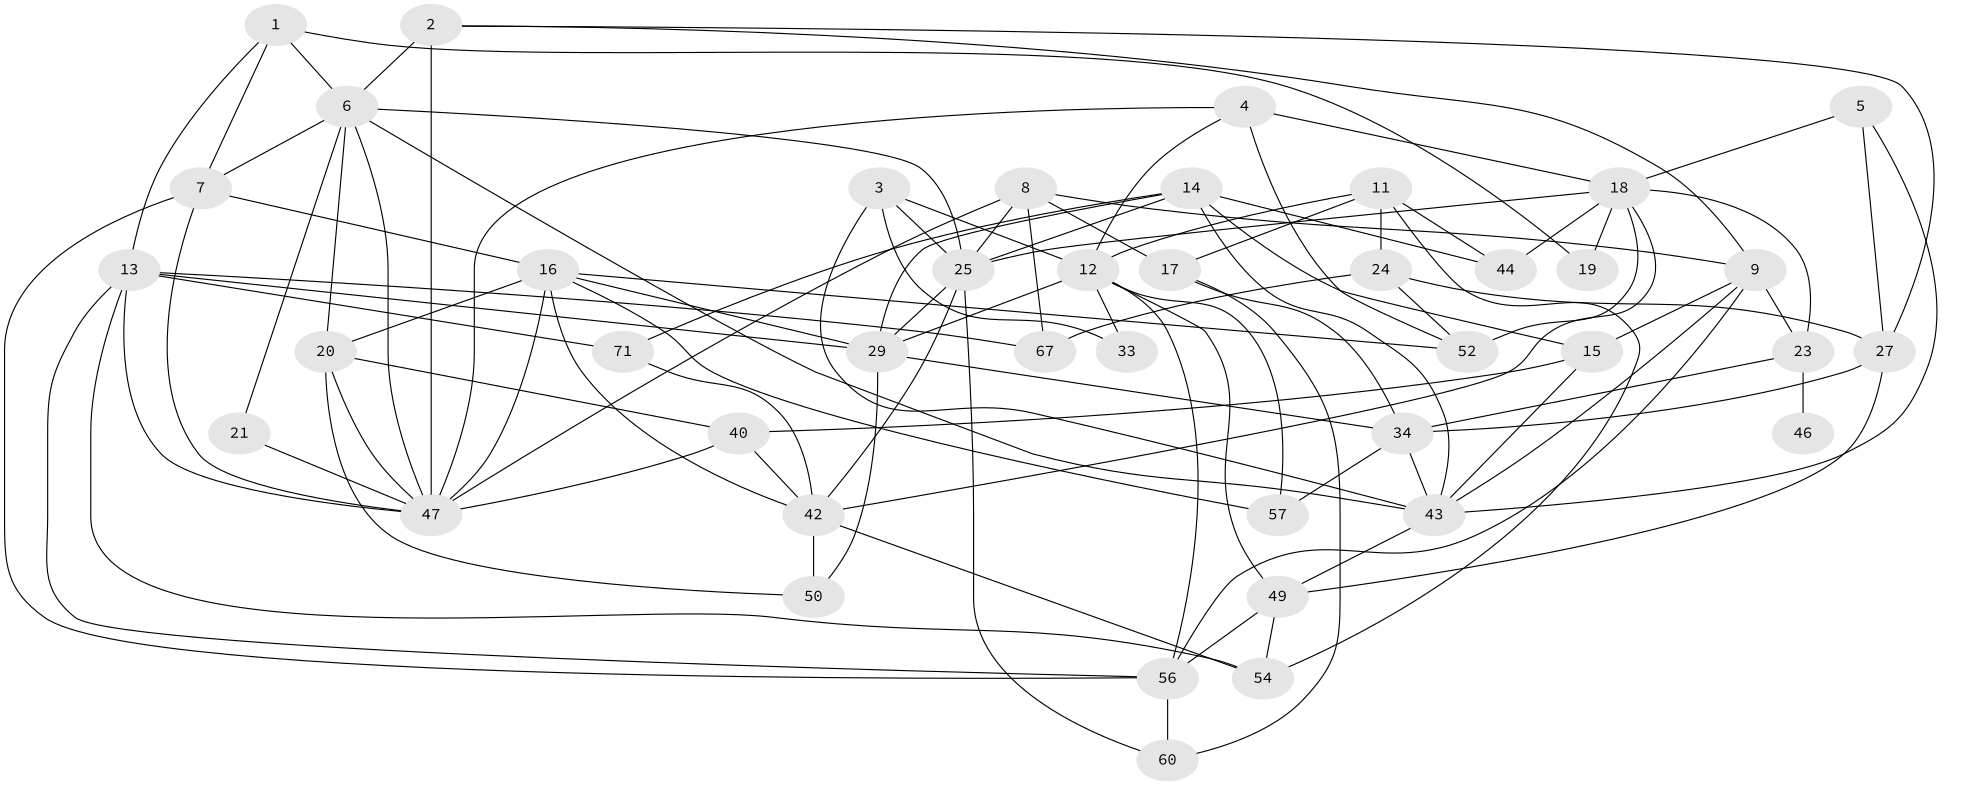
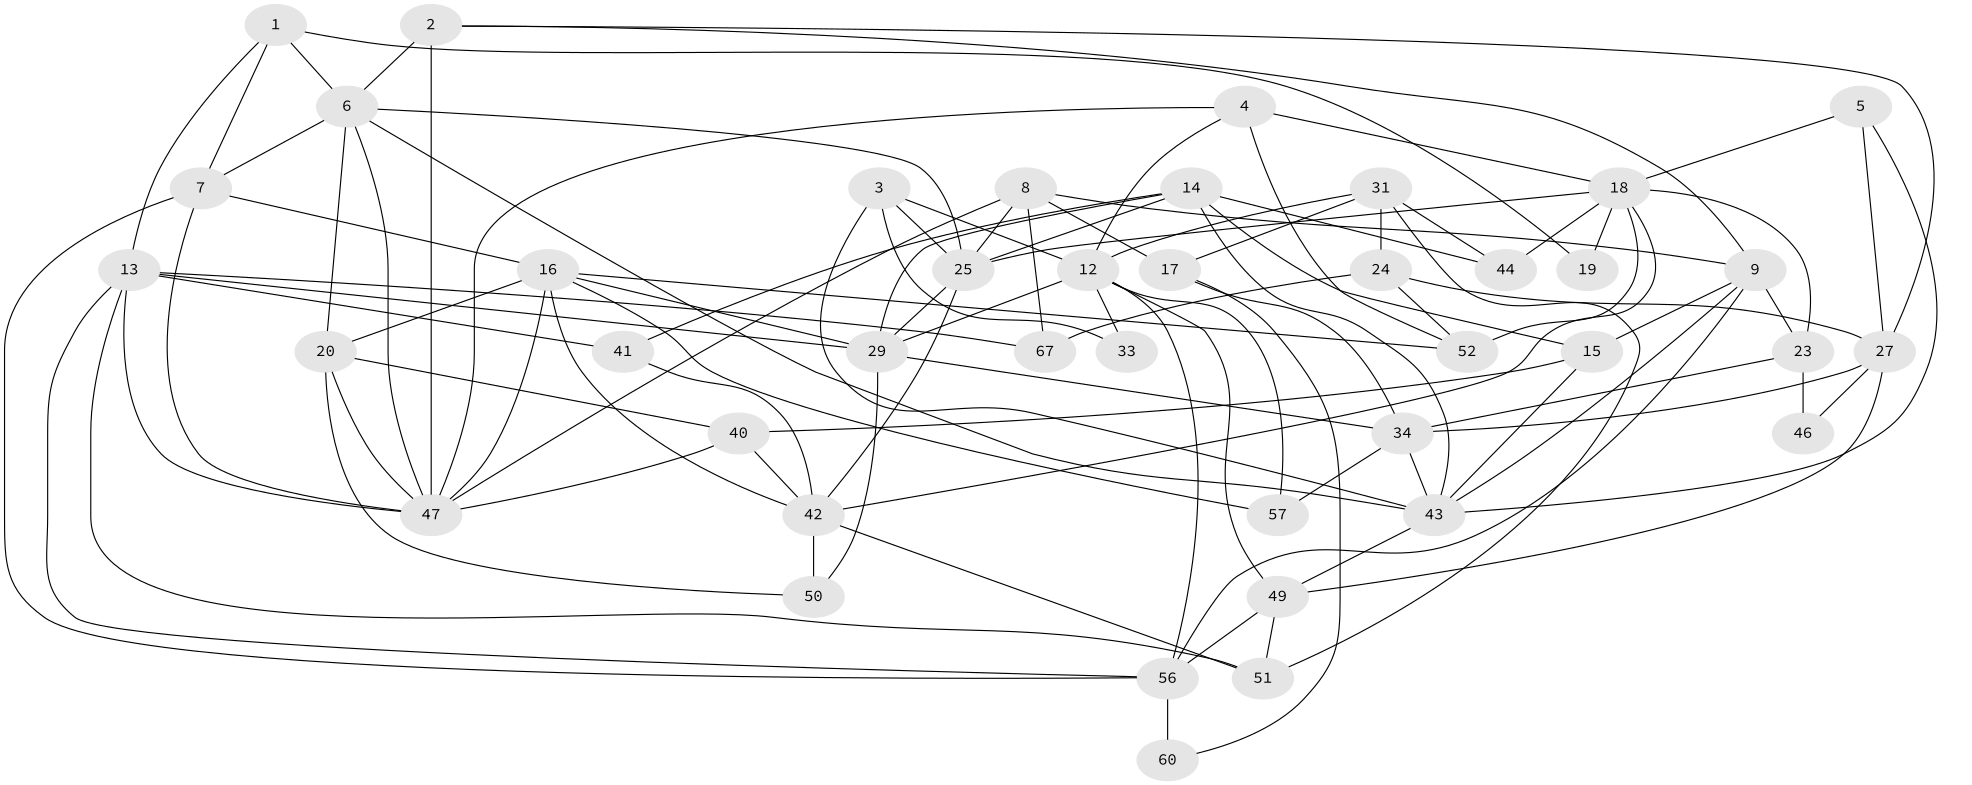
(1381, 188) -> (1381, 188)
(623, 352) -> (623, 352)
none -> (1844, 393)
(239, 433) -> none
(974, 564) -> none
(1263, 679) -> (1263, 679)
